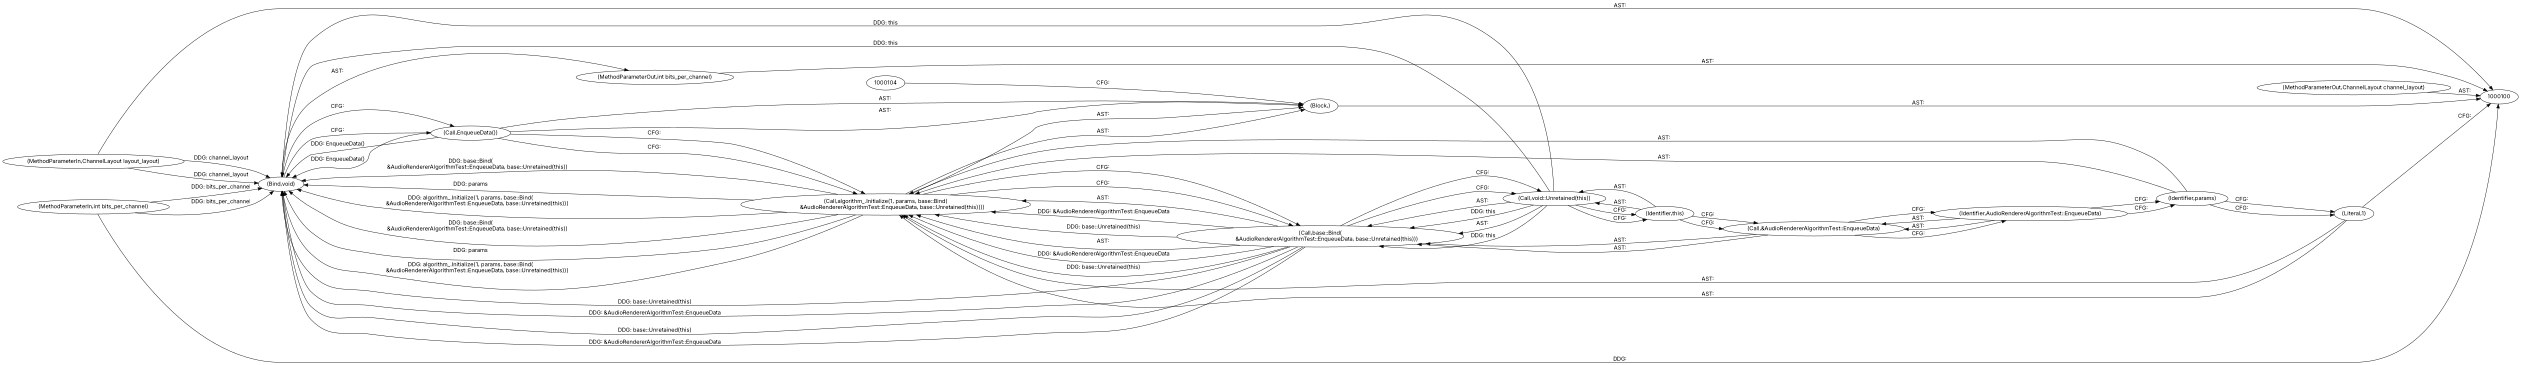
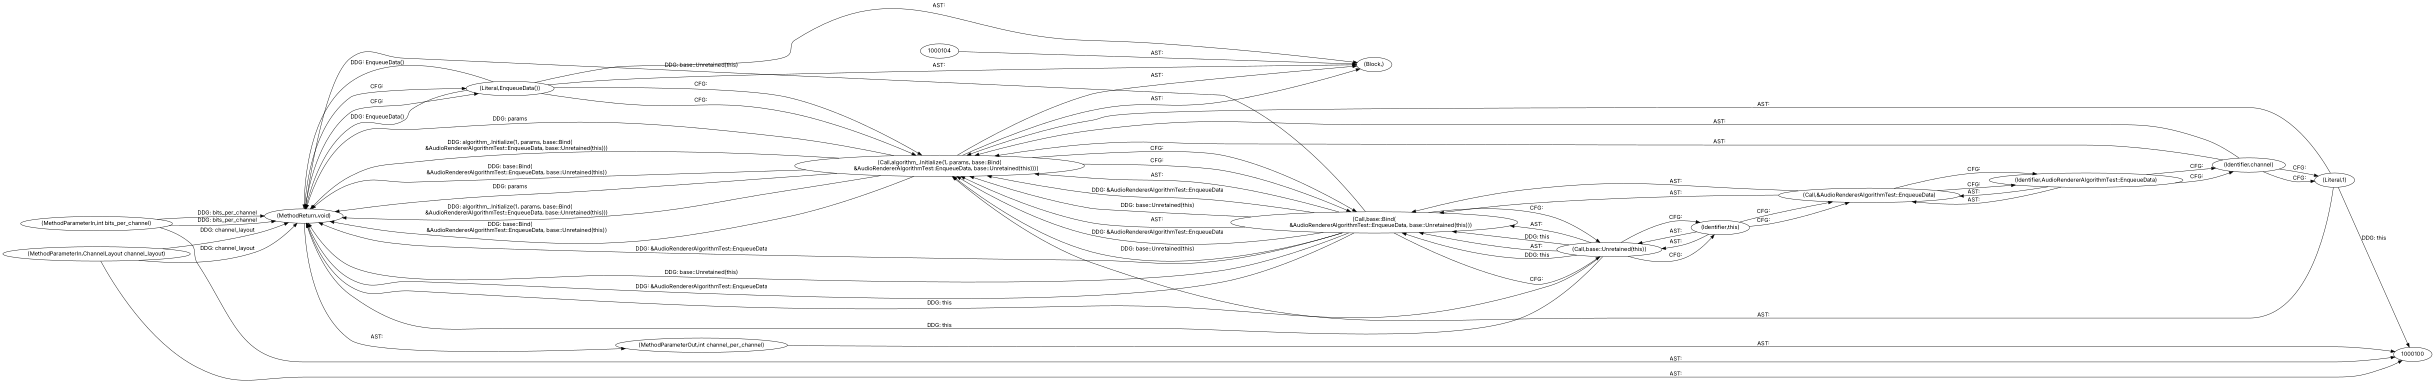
(655, 77) -> (702, 345)
(1104, 83) -> (1158, 53)
(2354, 88) -> none
(1907, 106) -> none
(2465, 116) -> (2374, 238)
(471, 133) -> (510, 88)
(93, 161) -> (97, 254)
(281, 184) -> (304, 216)
(1554, 199) -> (1609, 250)
(2192, 199) -> (2249, 165)
(1621, 359) -> (1676, 359)
